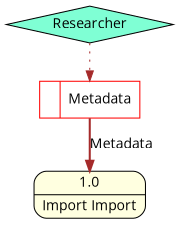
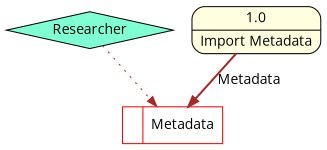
(90, 139) -> (216, 76)
(90, 206) -> (256, 41)
